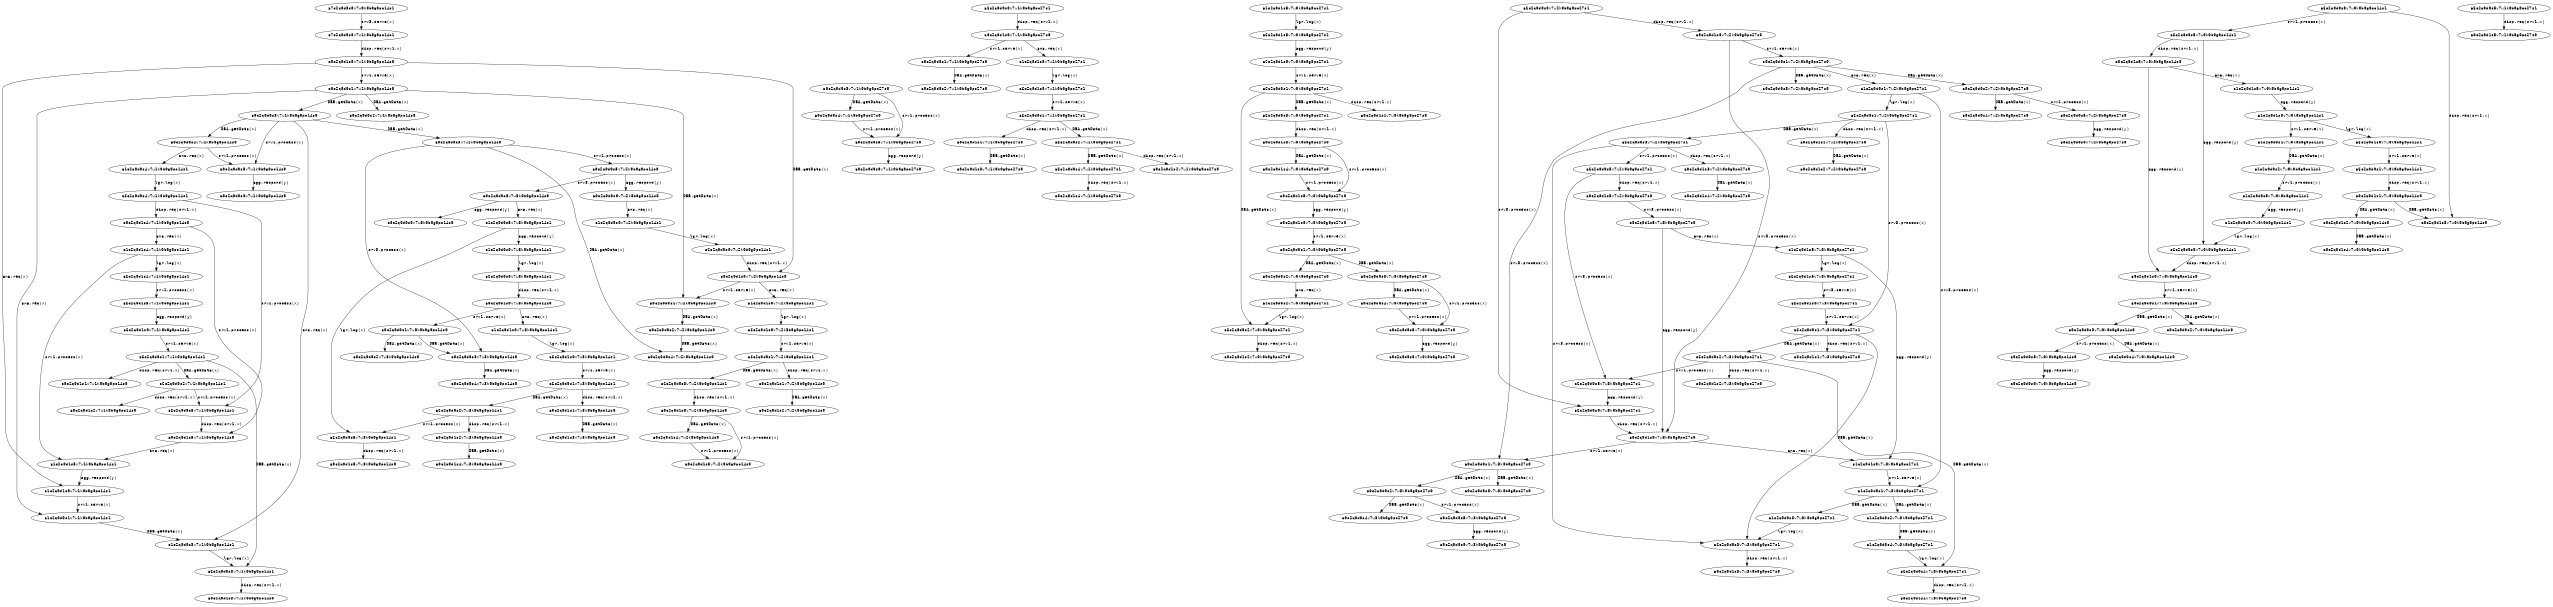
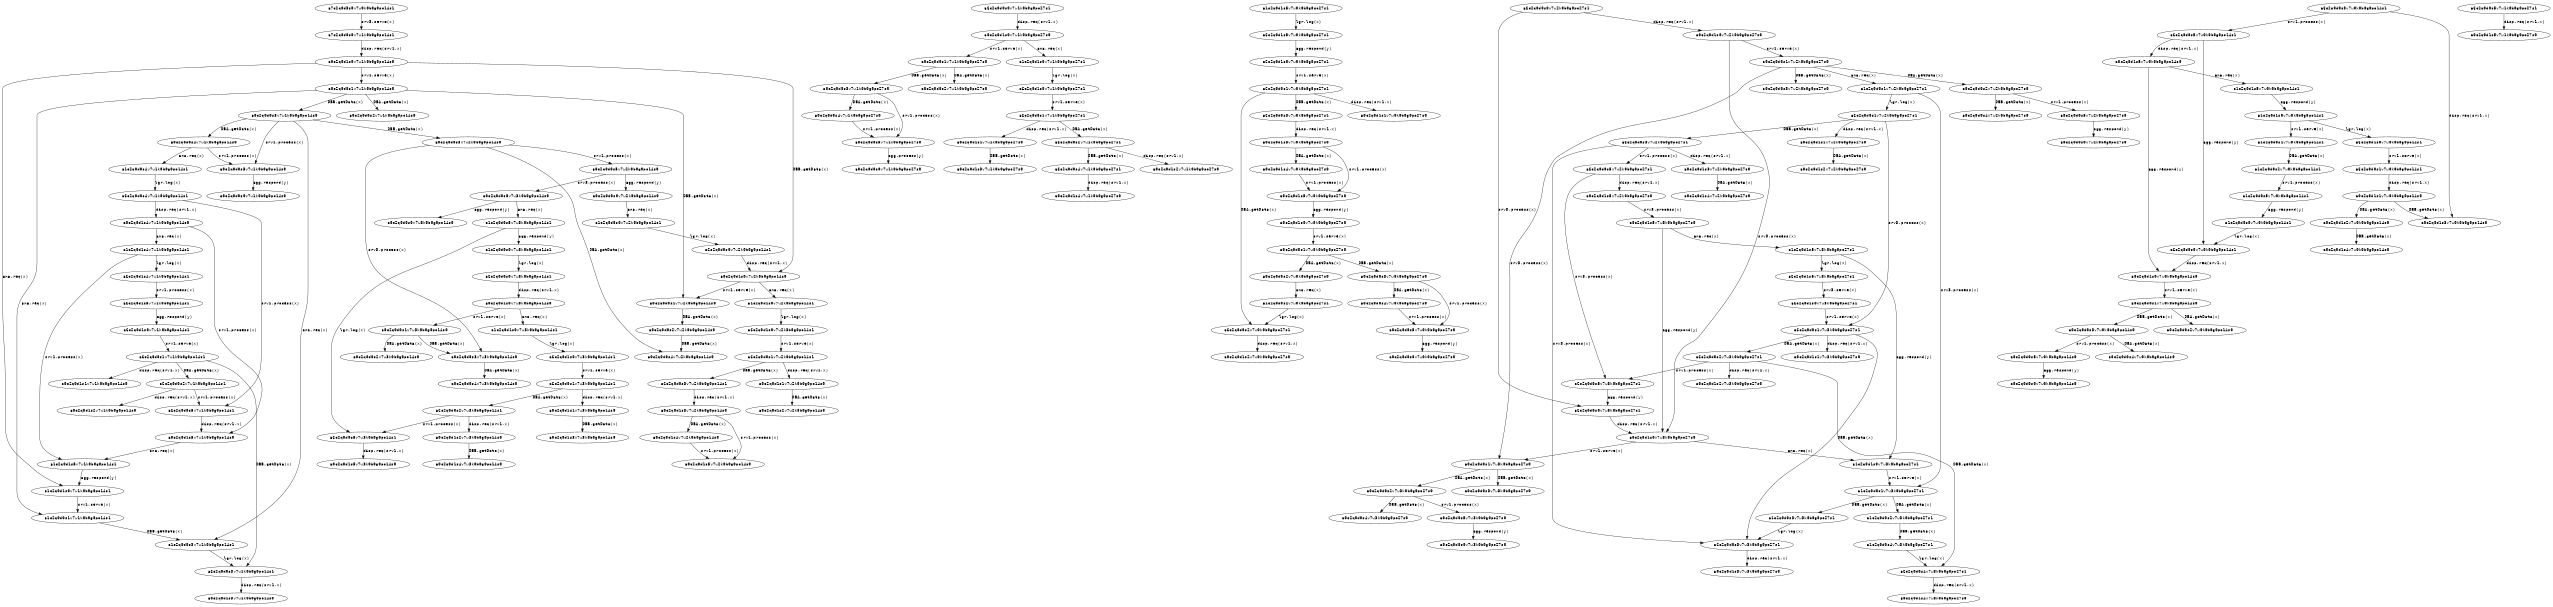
none -> (907, 75)
(906, 156) -> (906, 156)
